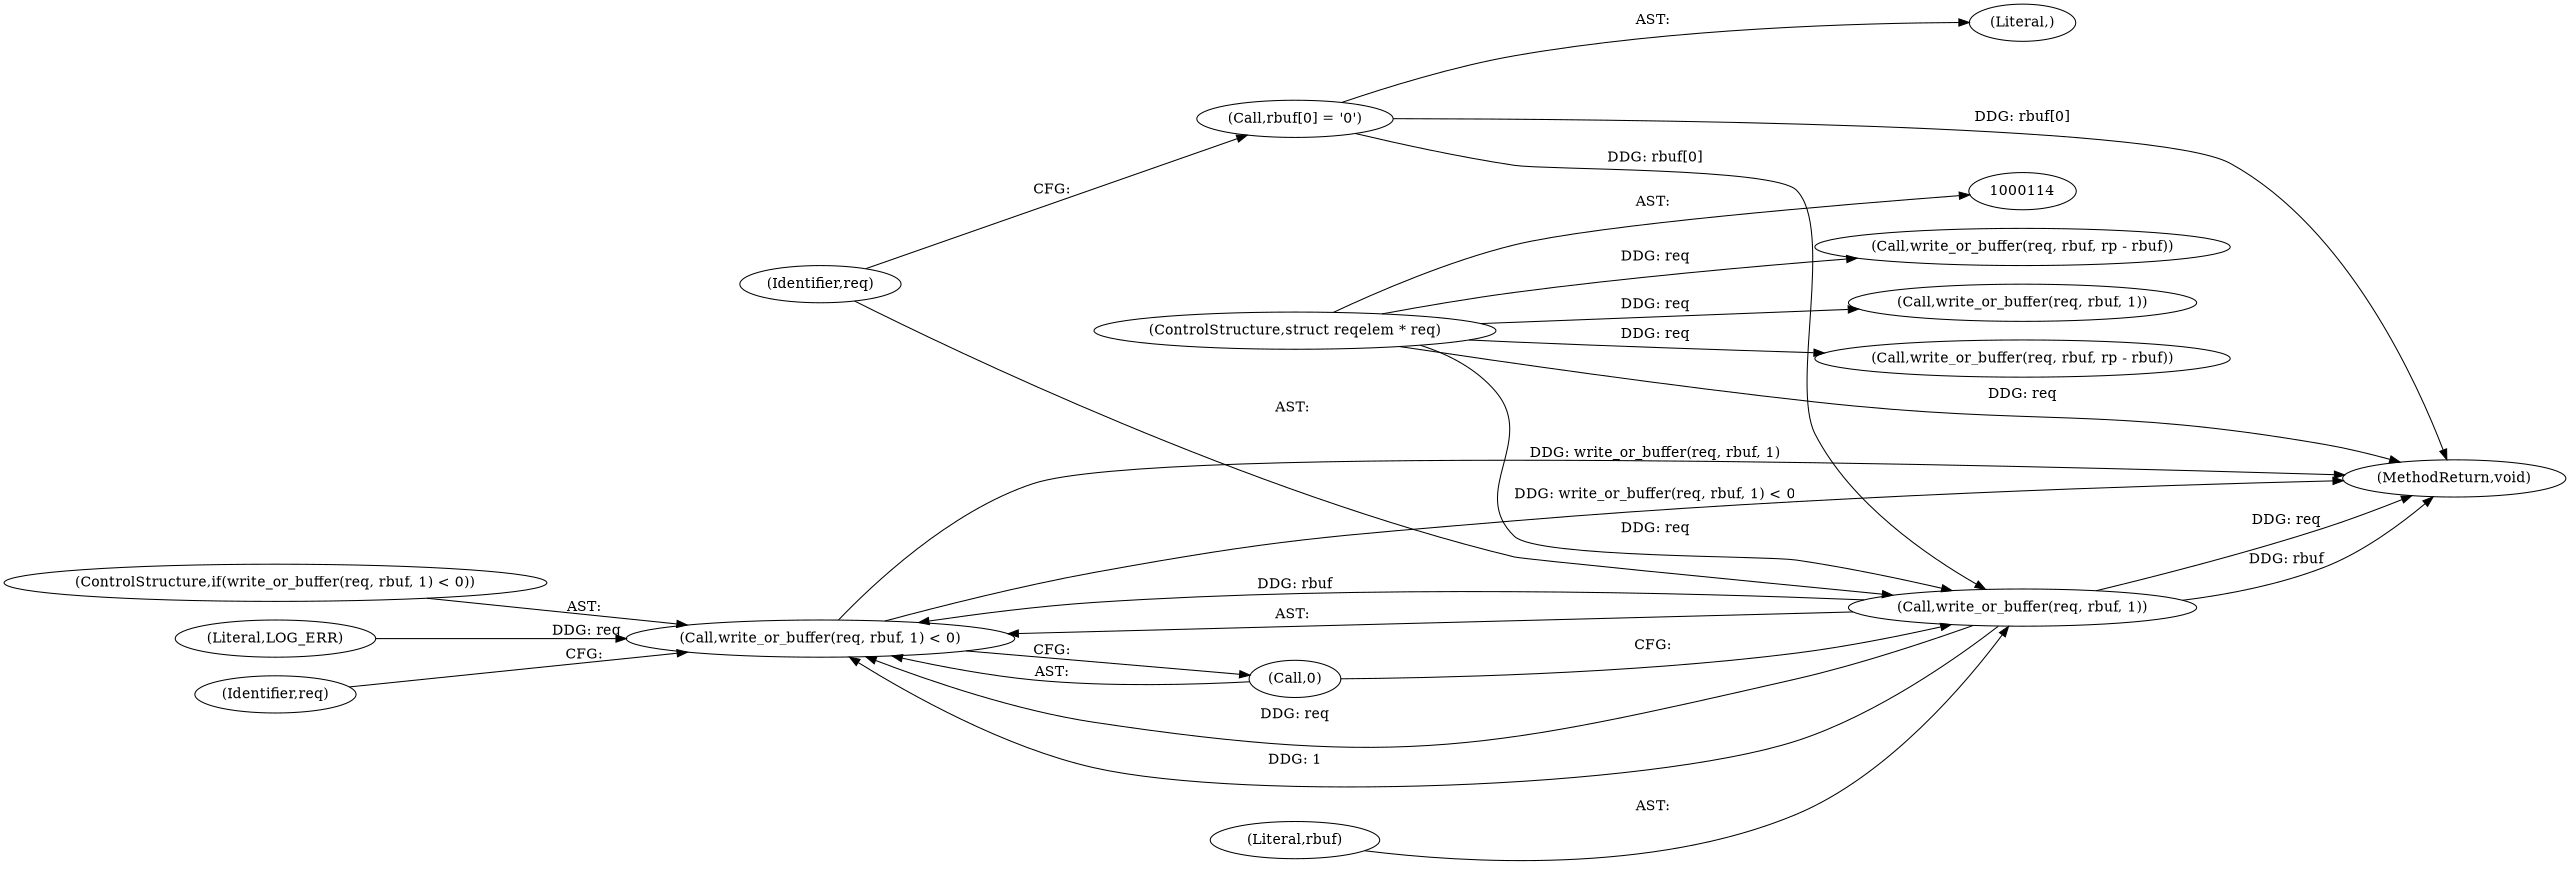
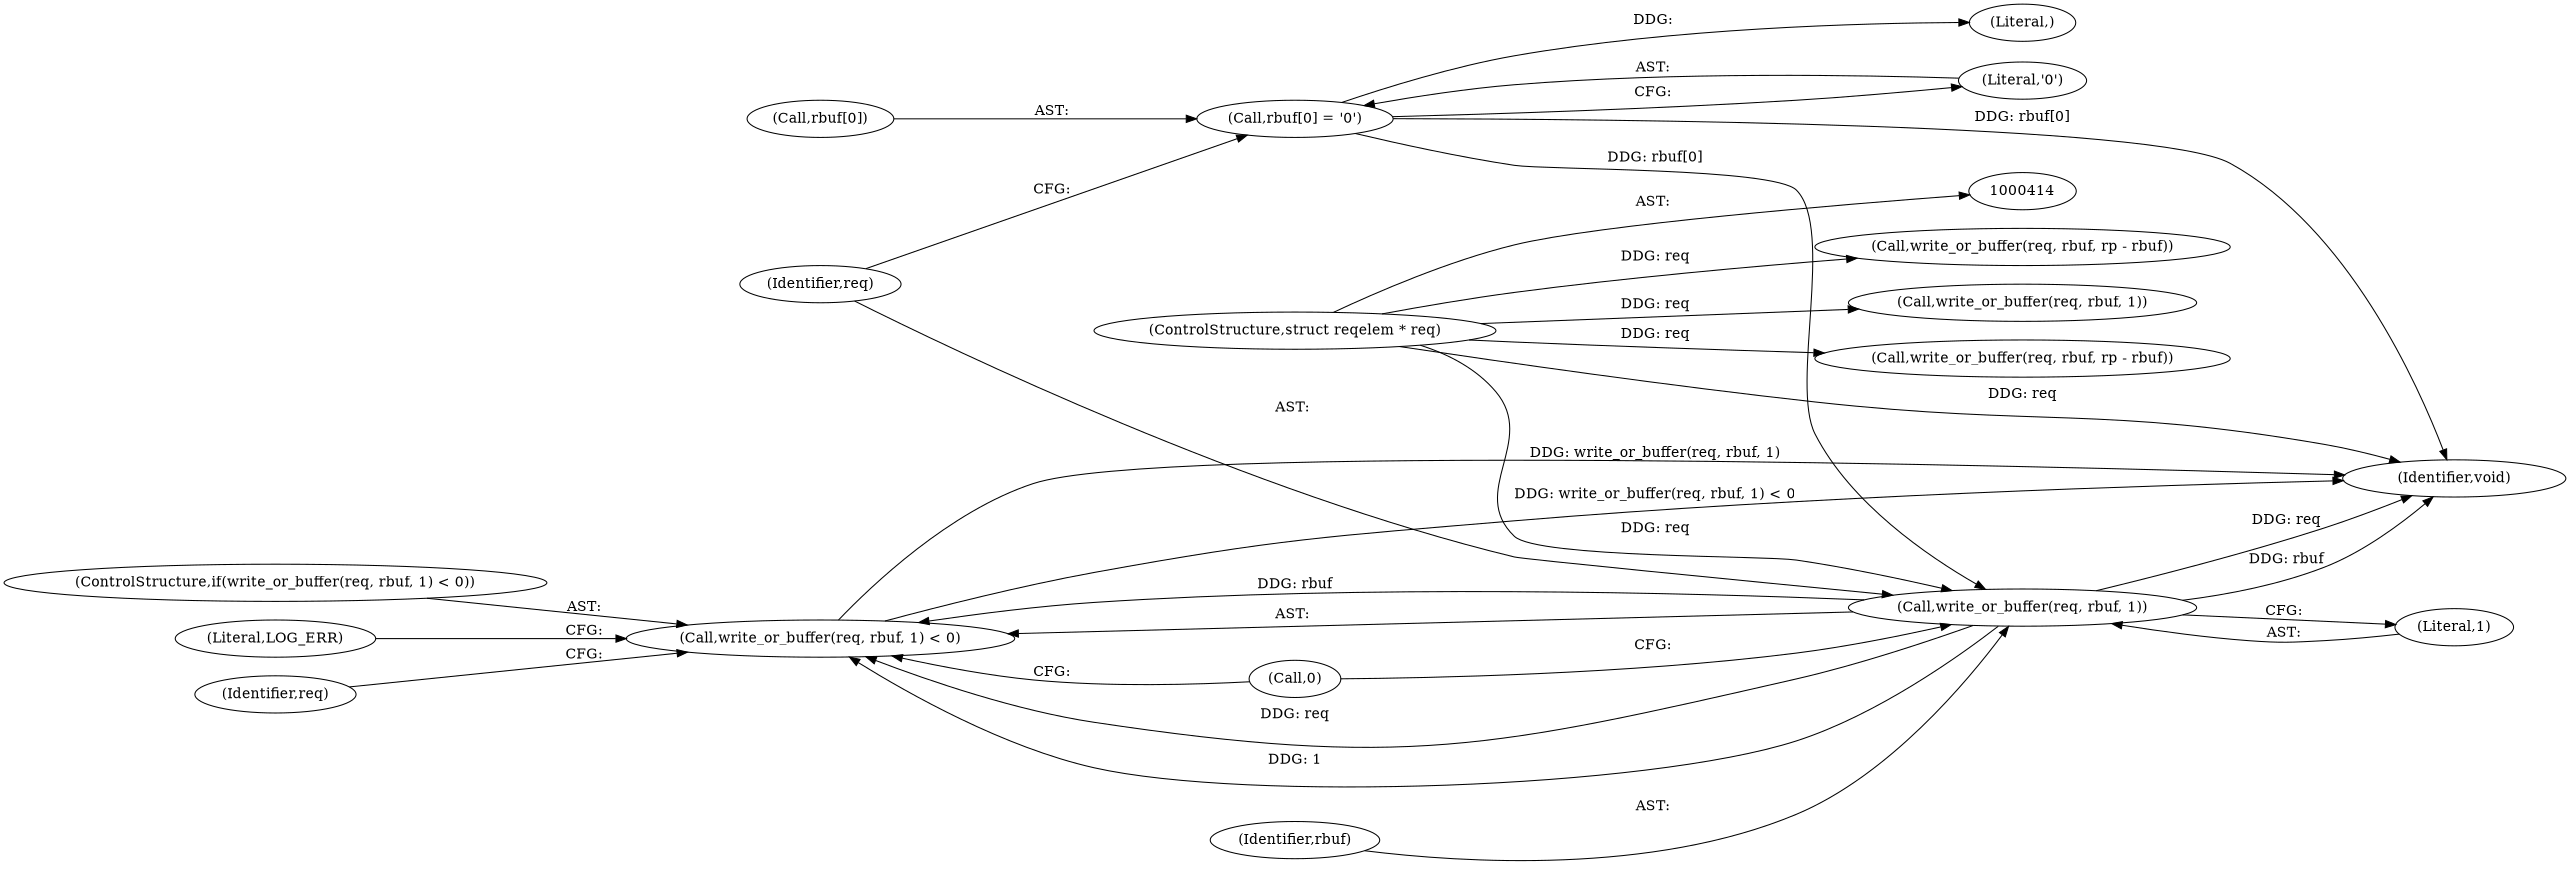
(1655, 20) -> (1655, 20)
none -> (2023, 81)
none -> (820, 119)
(2023, 191) -> (2023, 191)
(2454, 478) -> (2454, 478)
none -> (2454, 627)
(587, 631) -> (587, 631)
(1103, 663) -> none
(1054, 672) -> (1054, 672)
(1295, 840) -> (1295, 840)
